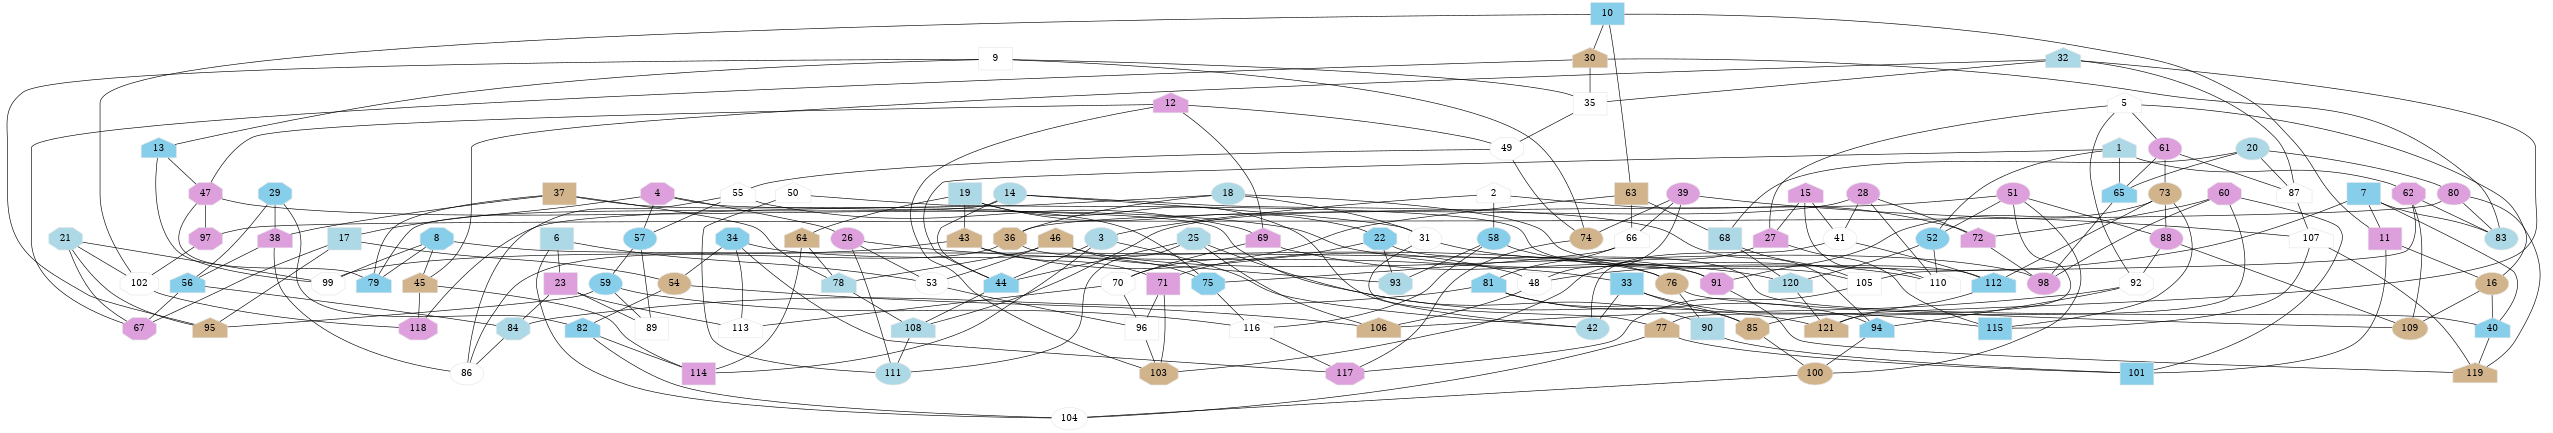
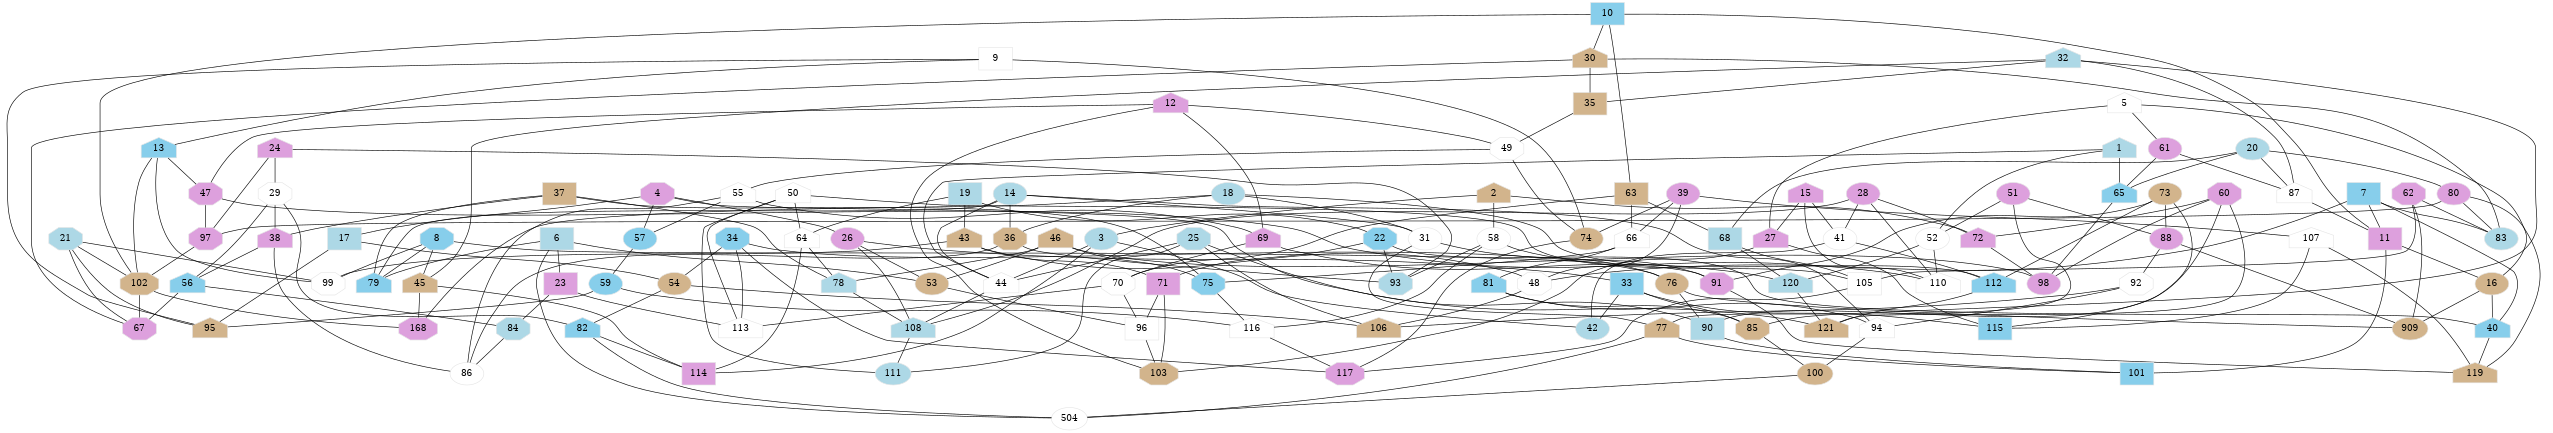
(1238, 66) -> none
(1590, 104) -> (1590, 104)
none -> (275, 149)
(2165, 170) -> none
(2266, 171) -> none
(2094, 193) -> none
(275, 194) -> (275, 194)
(1494, 194) -> (1494, 194)
(1558, 209) -> (1010, 217)
none -> (134, 213)
none -> (798, 216)
(2305, 222) -> (2340, 216)
(1304, 238) -> none
(802, 239) -> (802, 239)
(1494, 239) -> (1494, 239)
(1933, 239) -> (1933, 239)
none -> (708, 240)
(281, 268) -> (477, 252)
(239, 281) -> (139, 304)
(139, 284) -> (139, 284)
(932, 284) -> (932, 284)
(1001, 284) -> (1001, 284)
(2316, 286) -> (1998, 316)
(870, 294) -> (888, 280)
(1189, 306) -> none
(418, 329) -> (418, 329)
(652, 329) -> none
(1877, 329) -> (1877, 329)
(2410, 329) -> (2410, 329)
(2019, 339) -> none
(1069, 419) -> (1069, 419)
